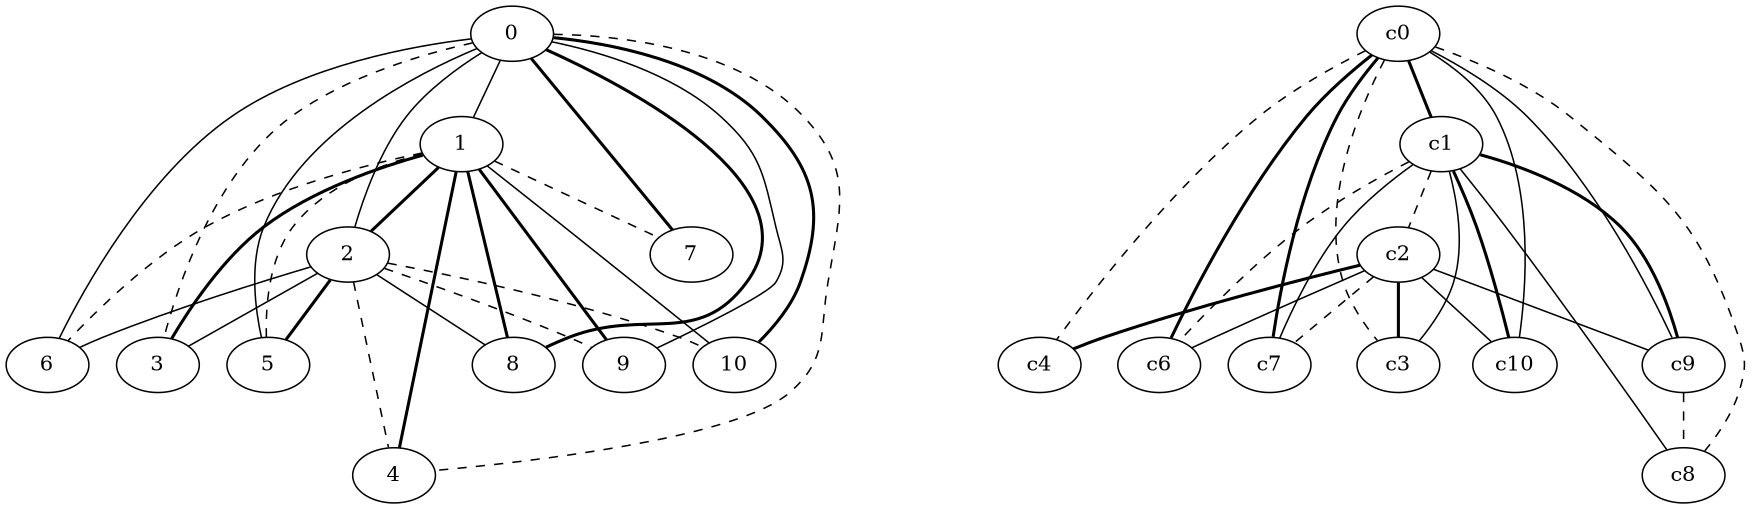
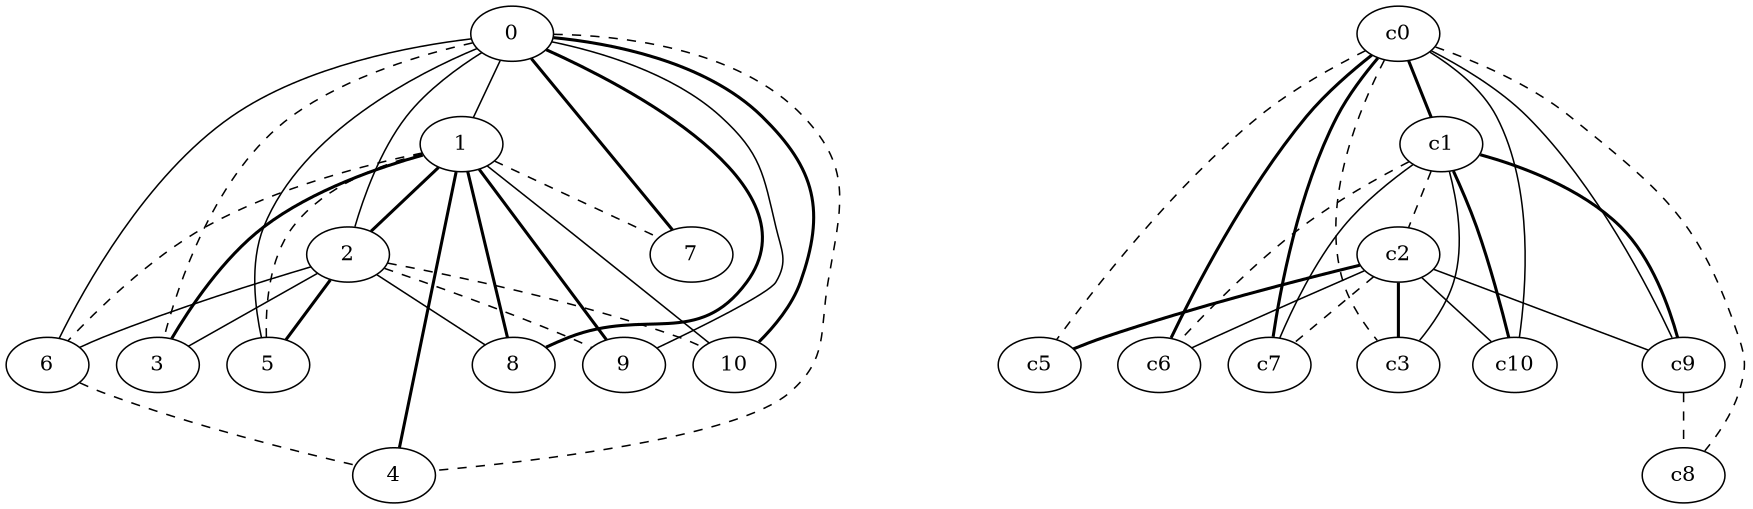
(1566, 308) -> none
(371, 365) -> (216, 429)
(1040, 365) -> (1040, 365)
